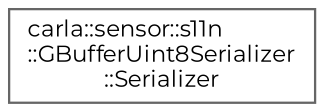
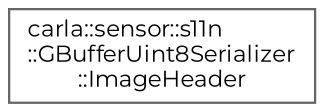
(162, 56) -> (162, 56)
